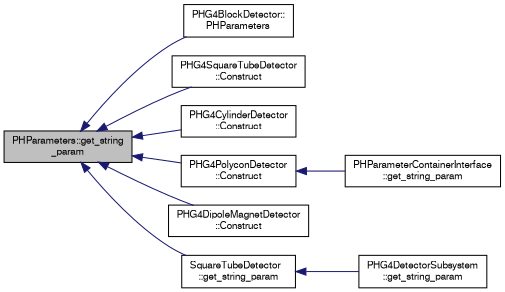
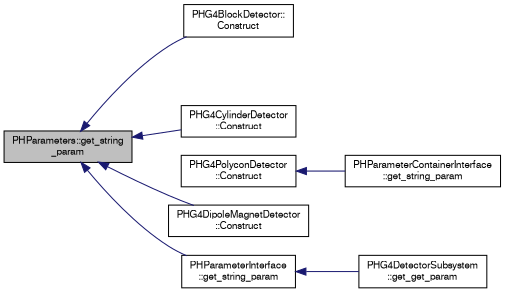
(239, 21) -> (239, 21)
(239, 72) -> none
(162, 160) -> none
(239, 272) -> (239, 272)
(423, 272) -> (423, 272)
